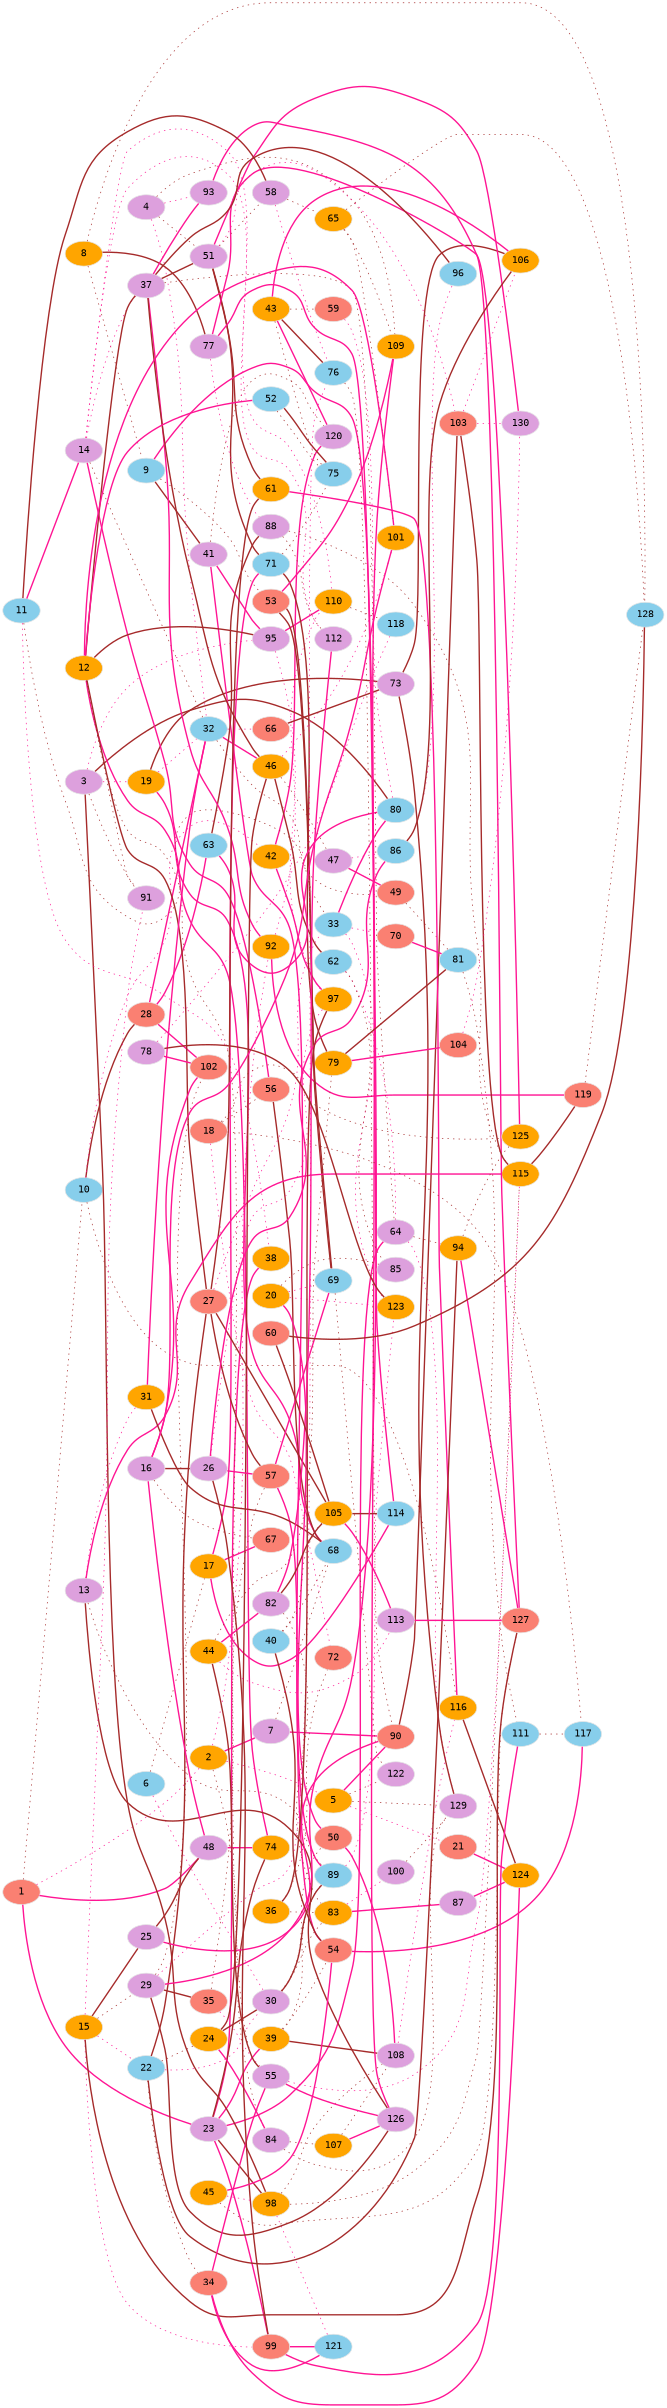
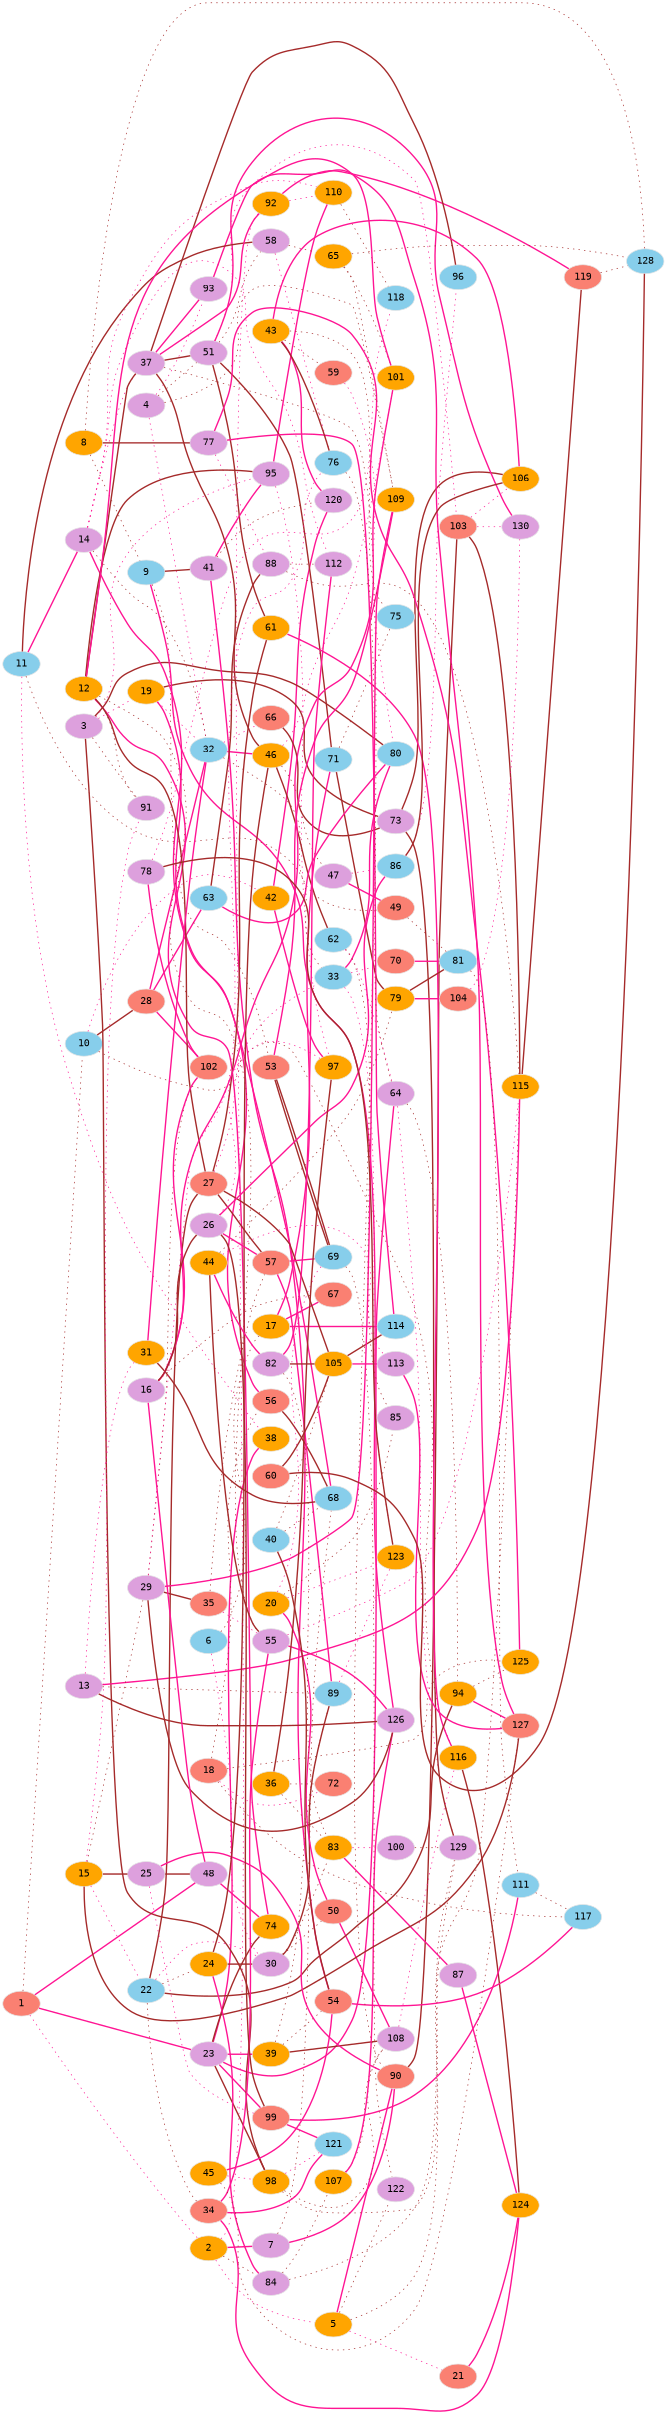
(271, 399) -> none
(104, 2241) -> (174, 2011)
